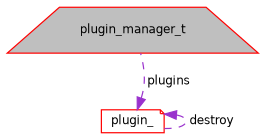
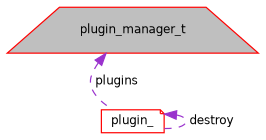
(144, 76) -> (92, 90)
